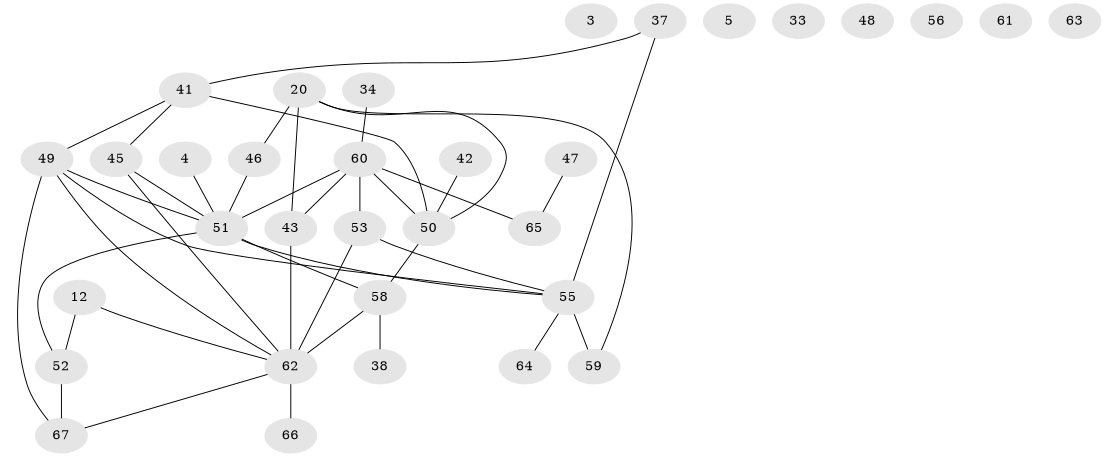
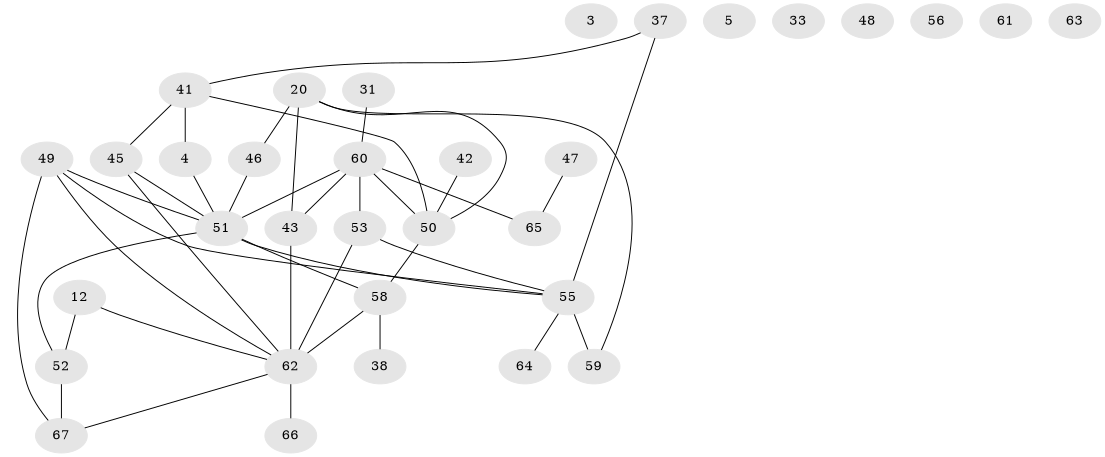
(369, 90) -> (369, 90)
(116, 125) -> (185, 125)
